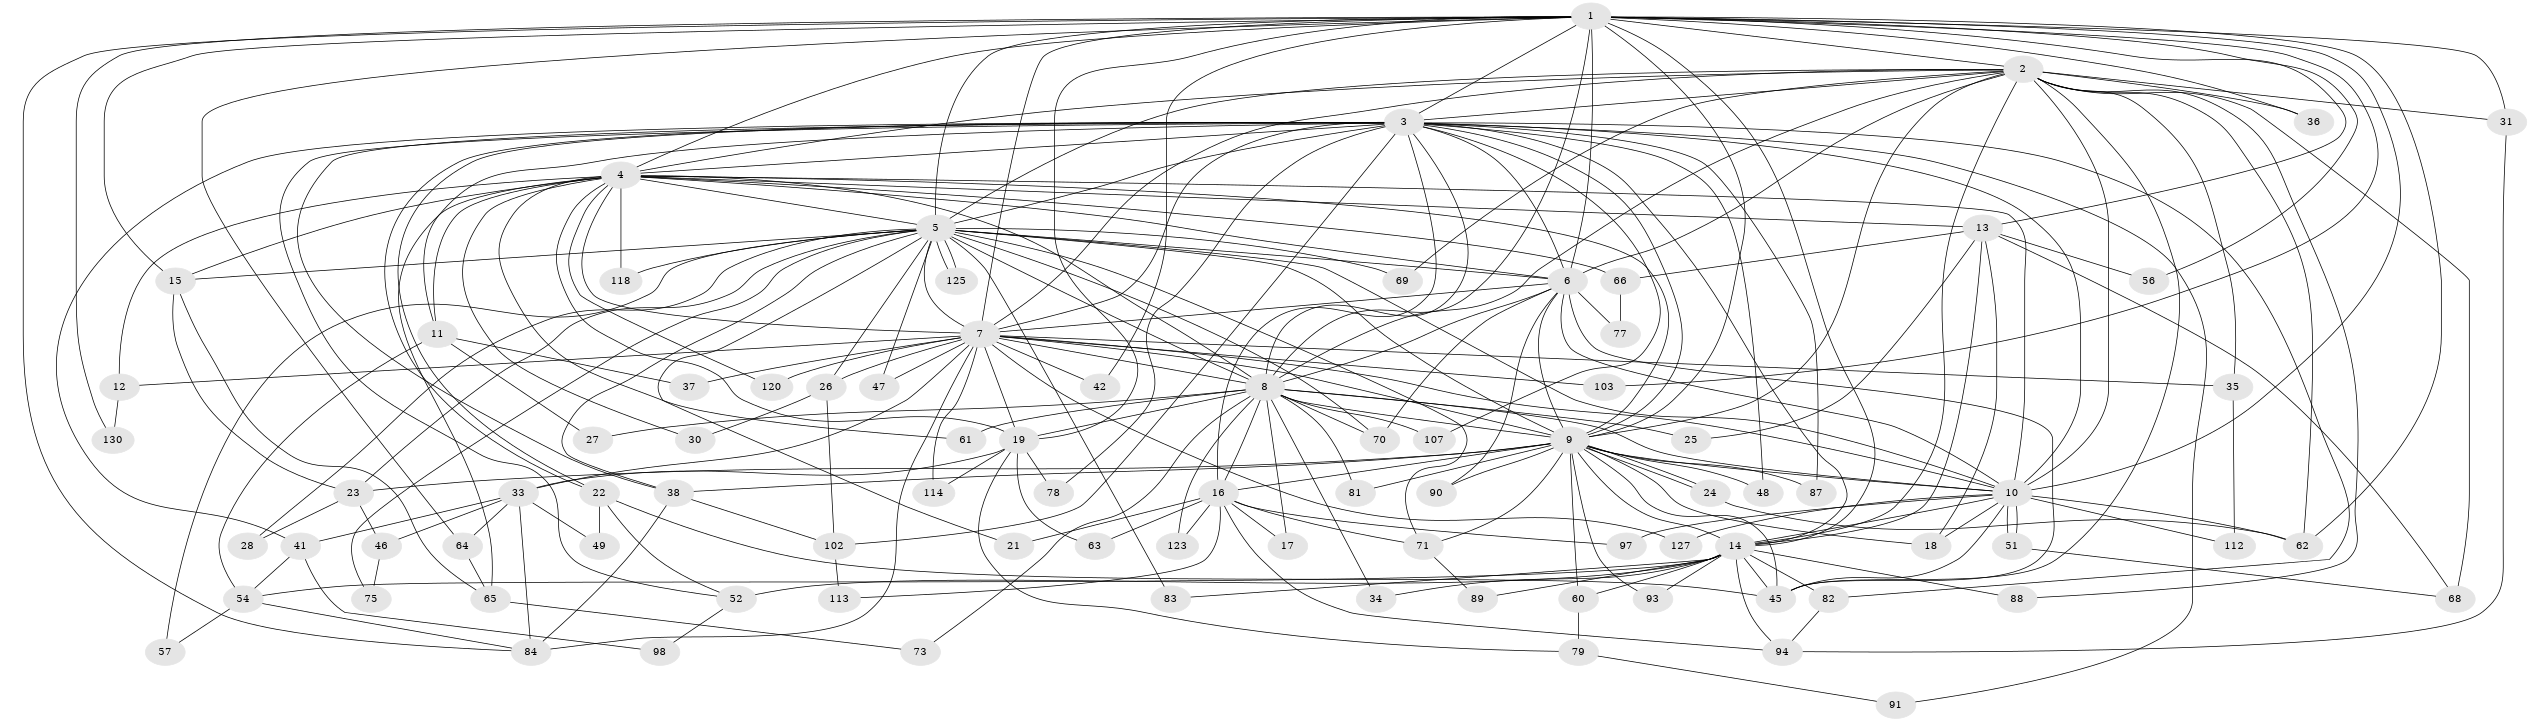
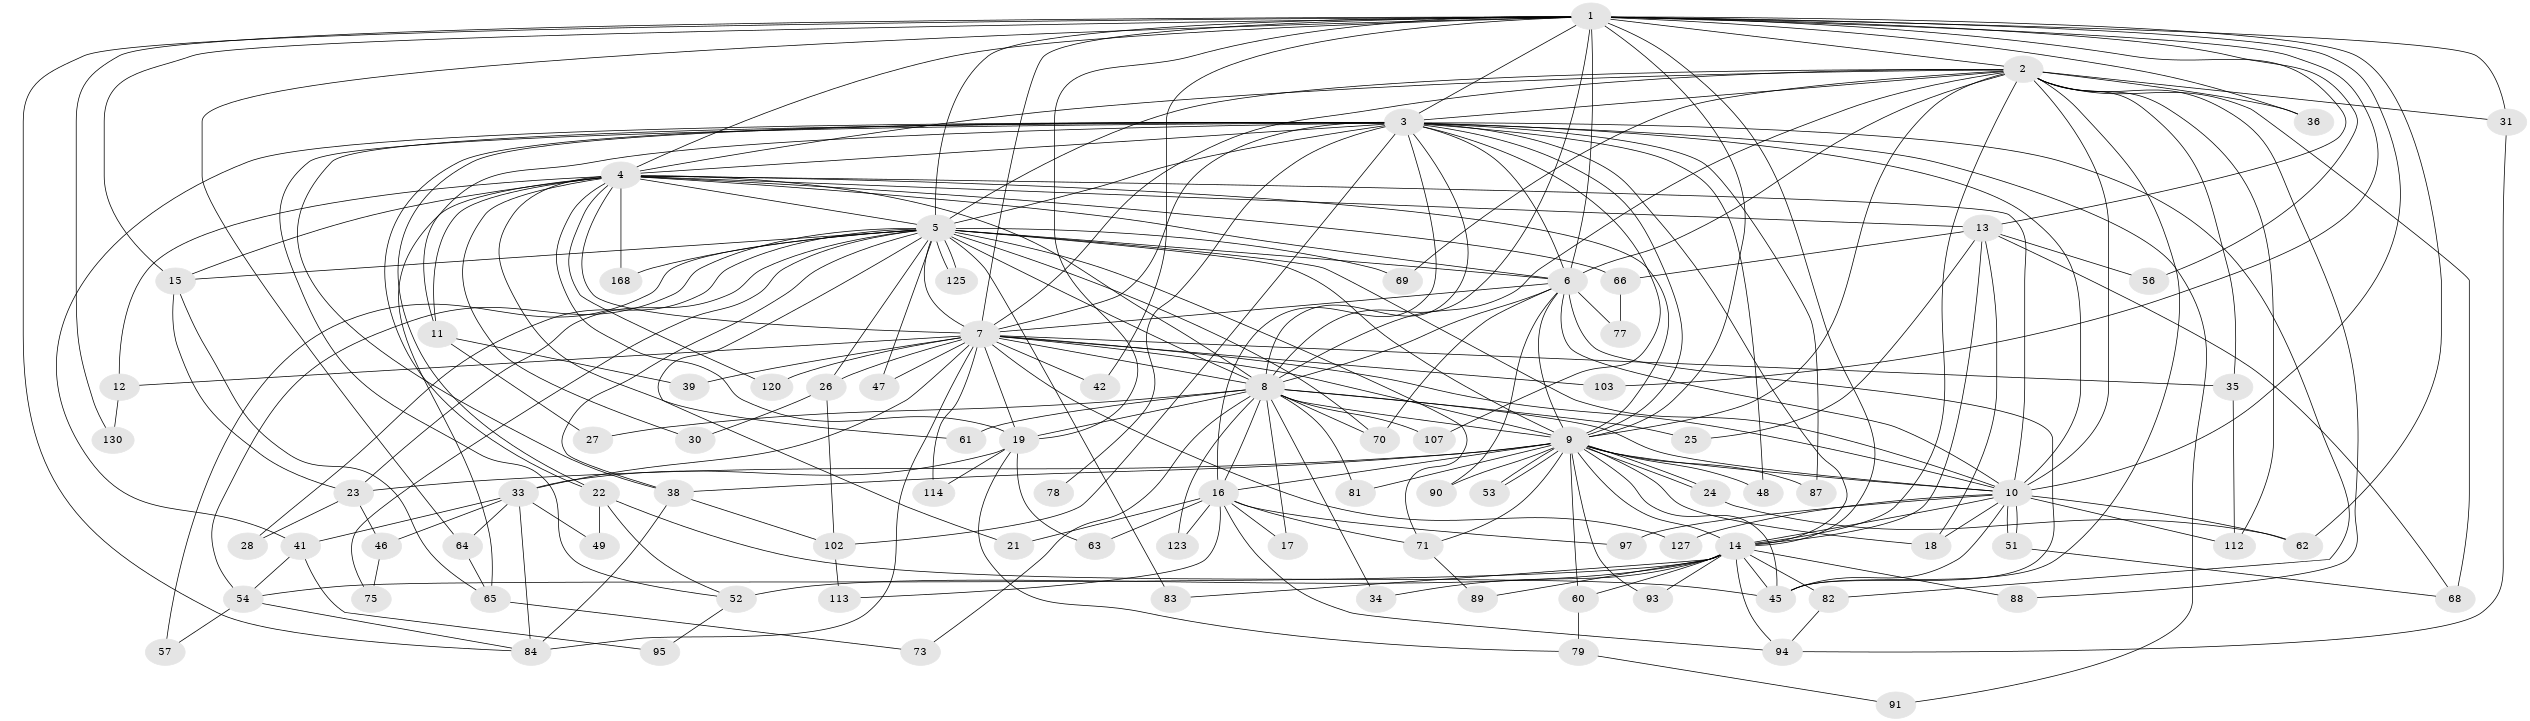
(2287, 224) -> (2265, 238)
(621, 281) -> (621, 281)
(689, 387) -> (689, 387)
(284, 441) -> (512, 308)
(1035, 464) -> none
none -> (1490, 493)
(660, 652) -> (660, 652)
